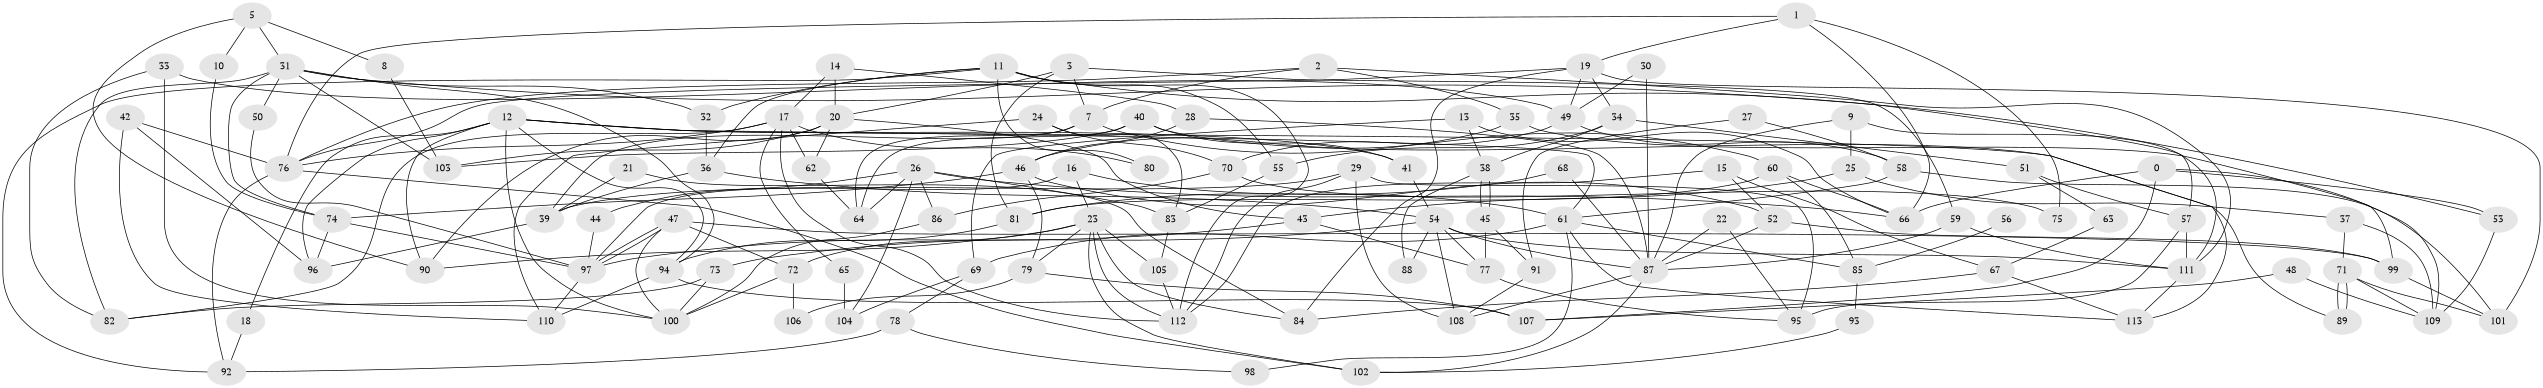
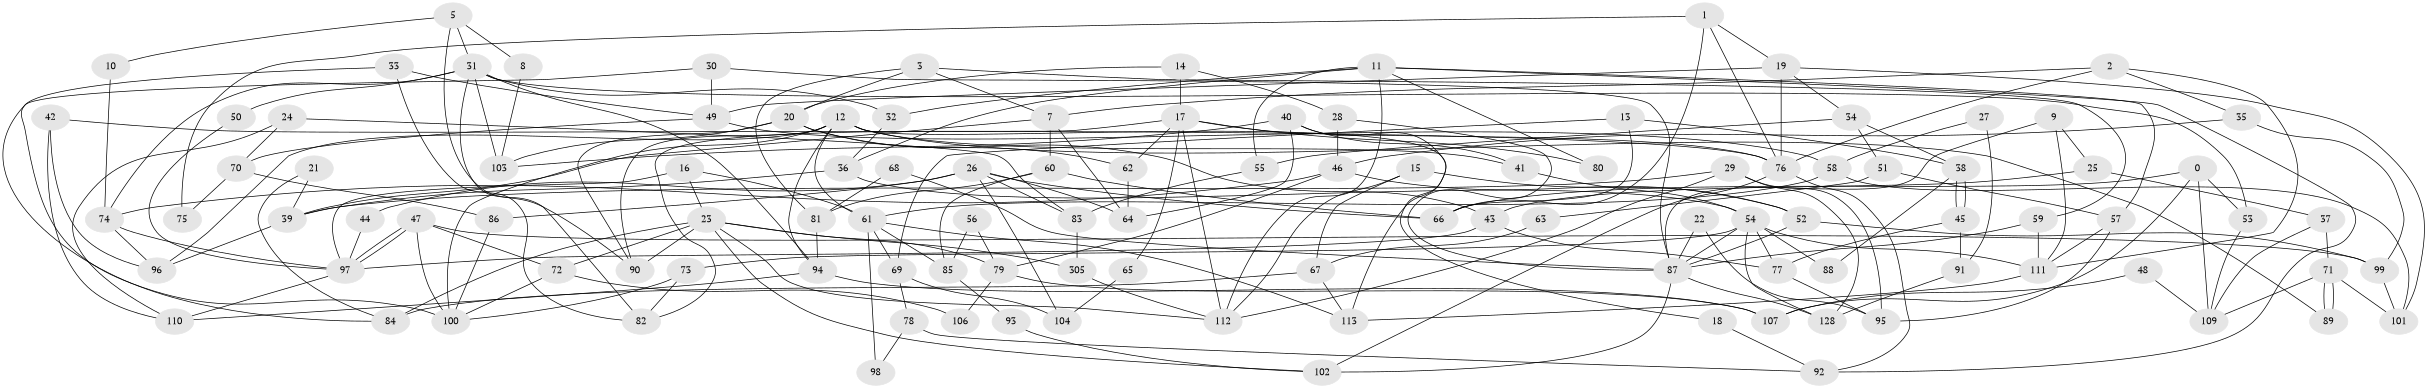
(1437, 166) -> (142, 91)
none -> (986, 245)
(1159, 271) -> (1077, 271)
(1456, 322) -> (1827, 322)
